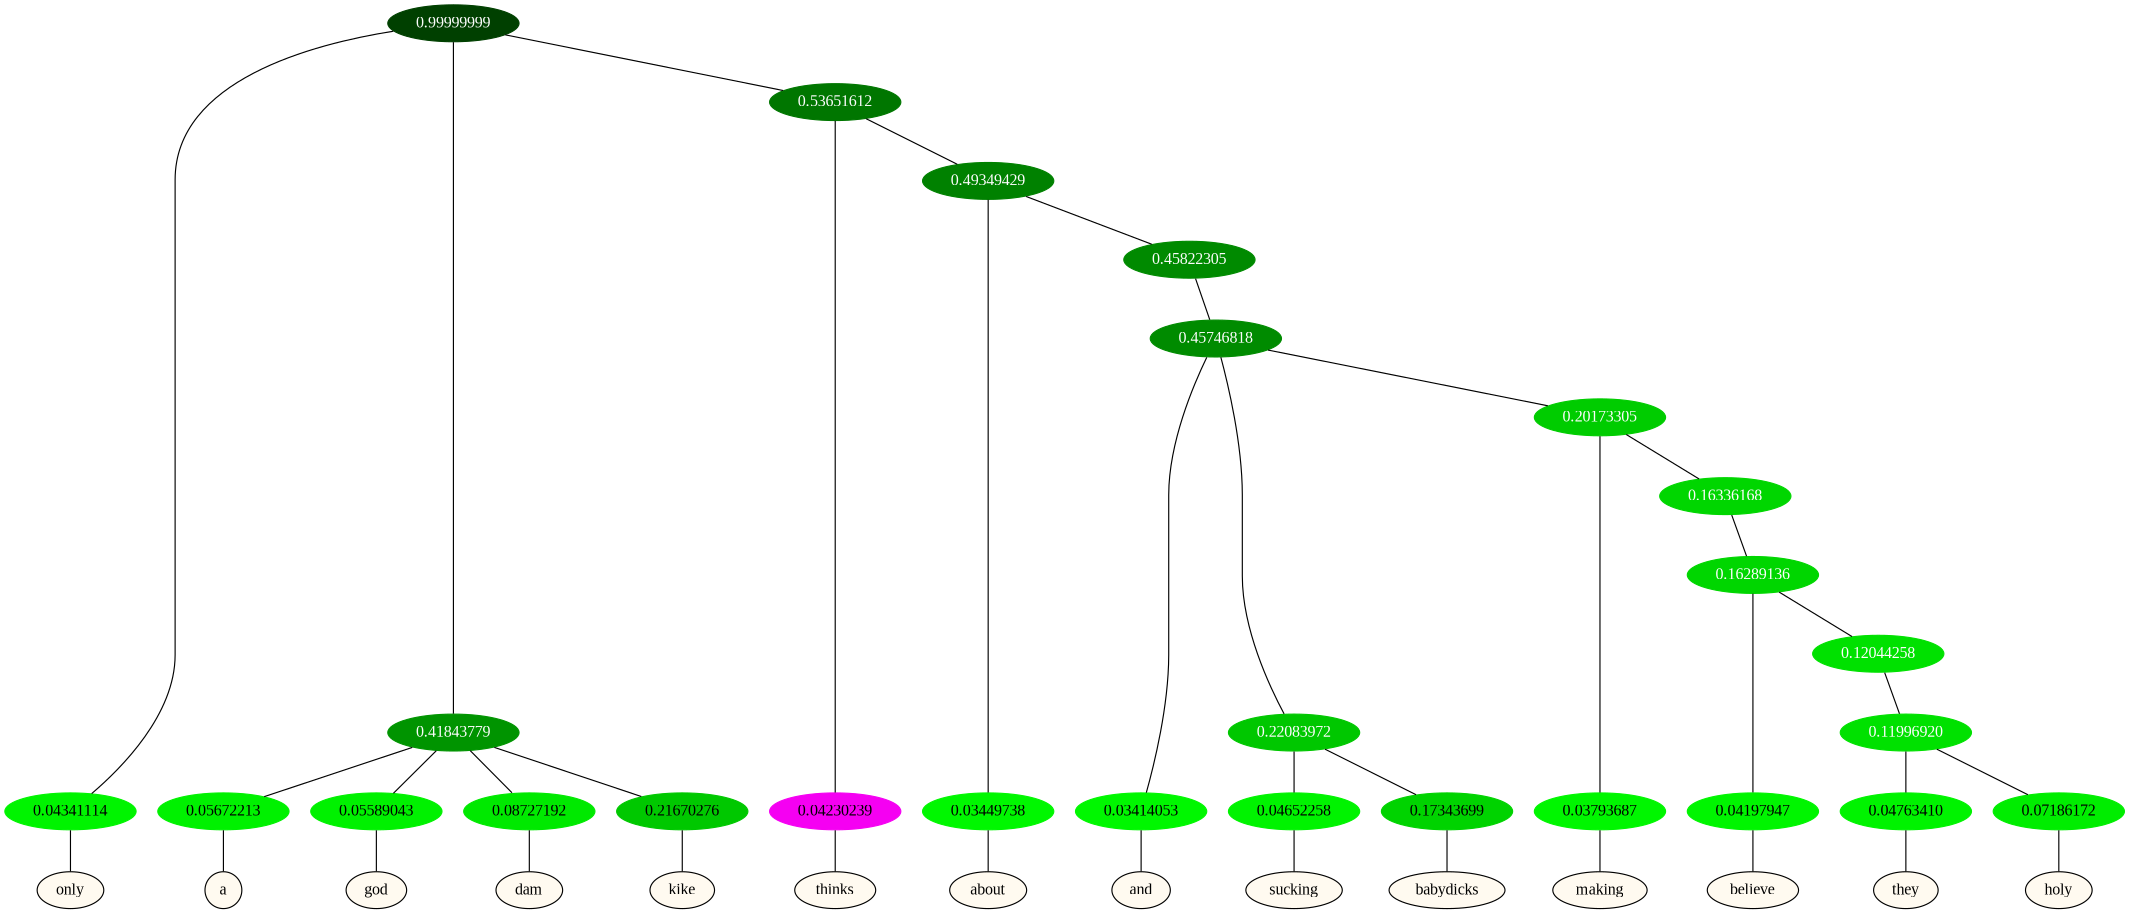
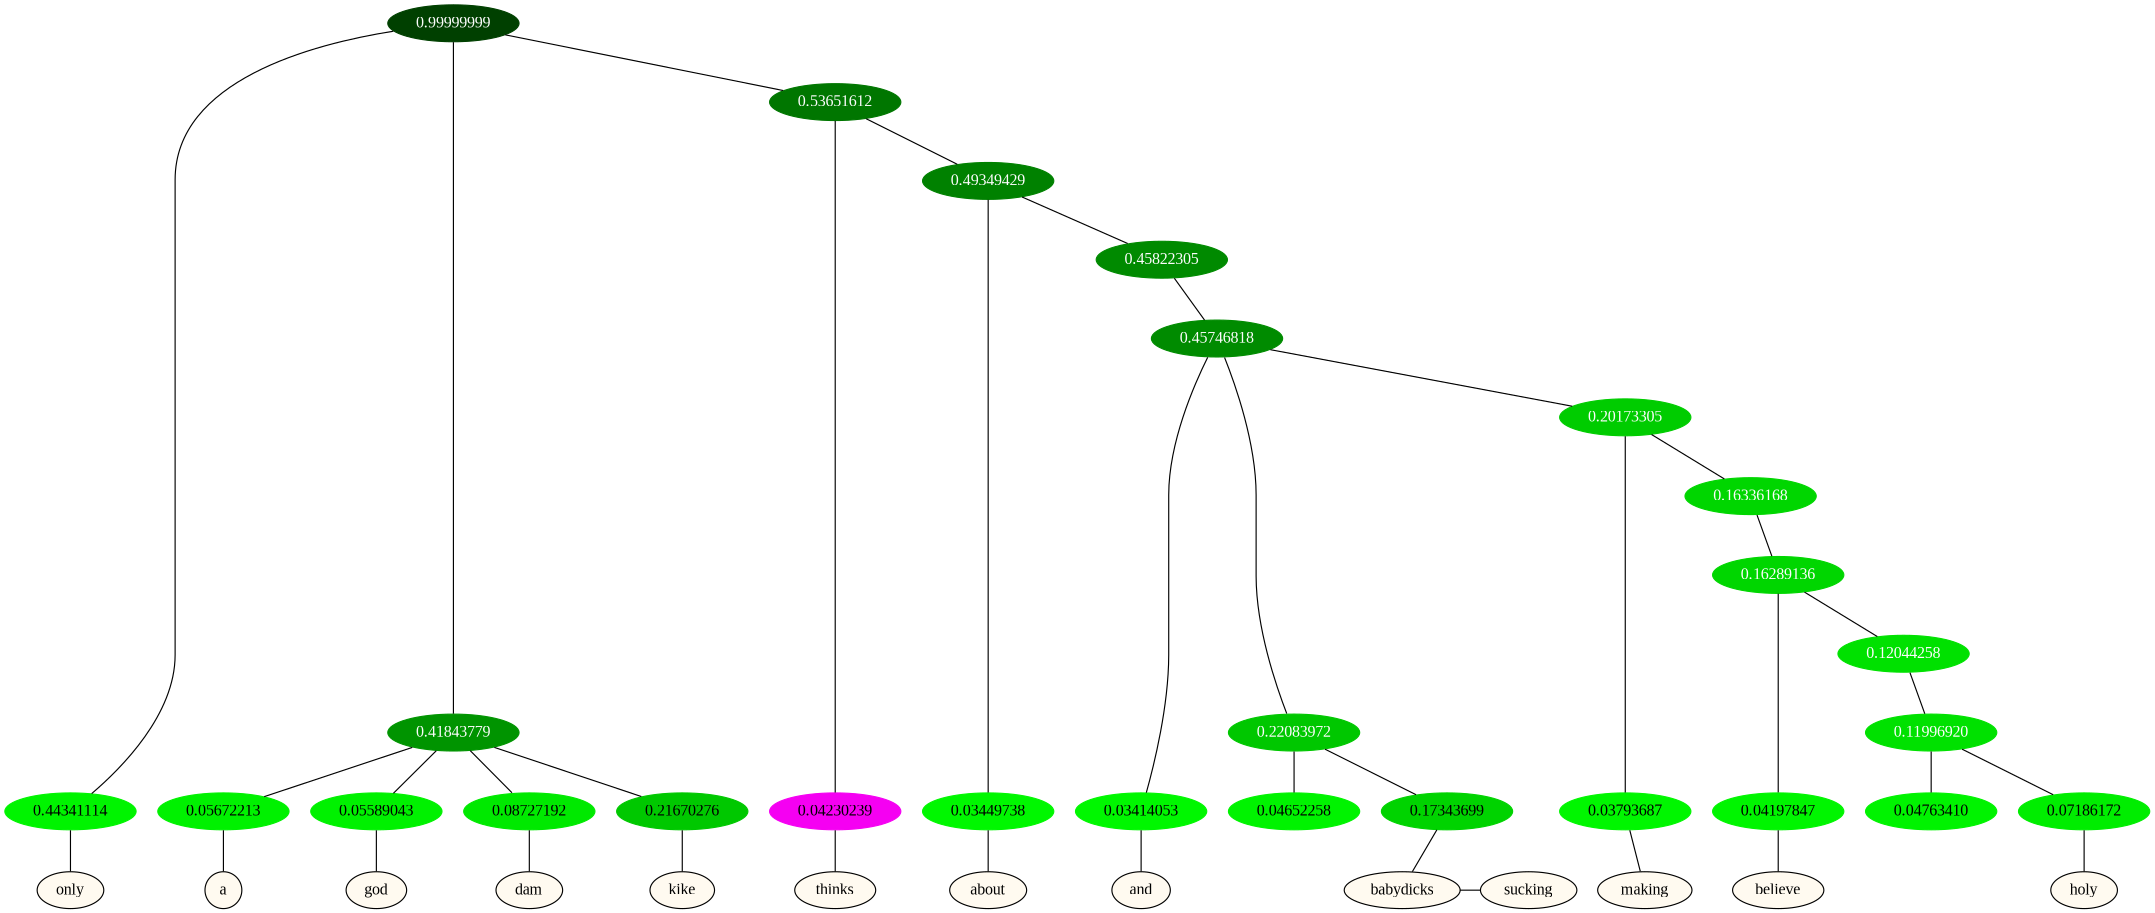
(70, 811) -> (70, 811)
(1753, 811) -> (1778, 811)
(1294, 851) -> (1470, 890)
(1906, 890) -> none
